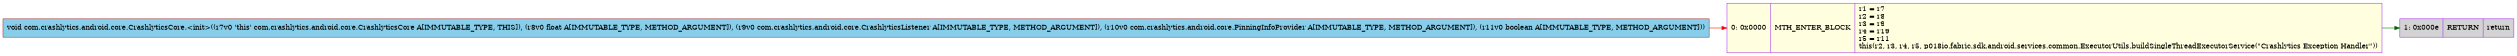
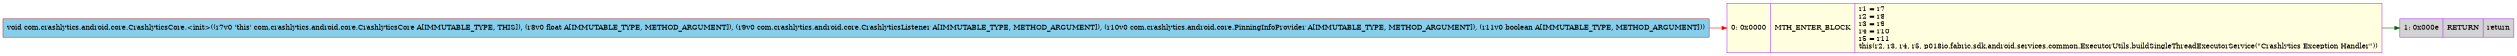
(1874, 31) -> (1874, 31)
